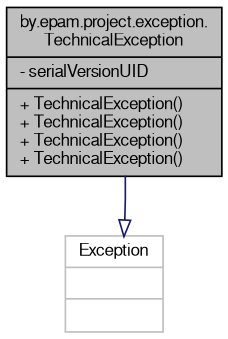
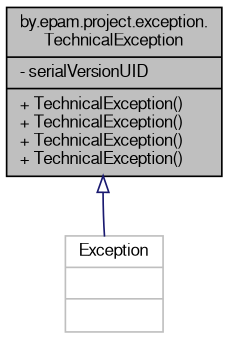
(125, 198) -> (103, 215)
